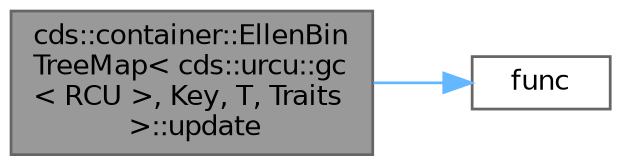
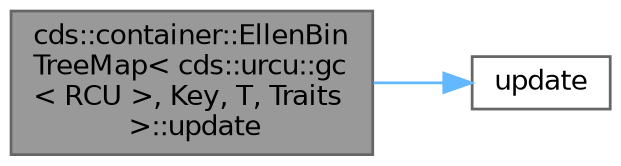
(541, 83) -> (541, 83)
